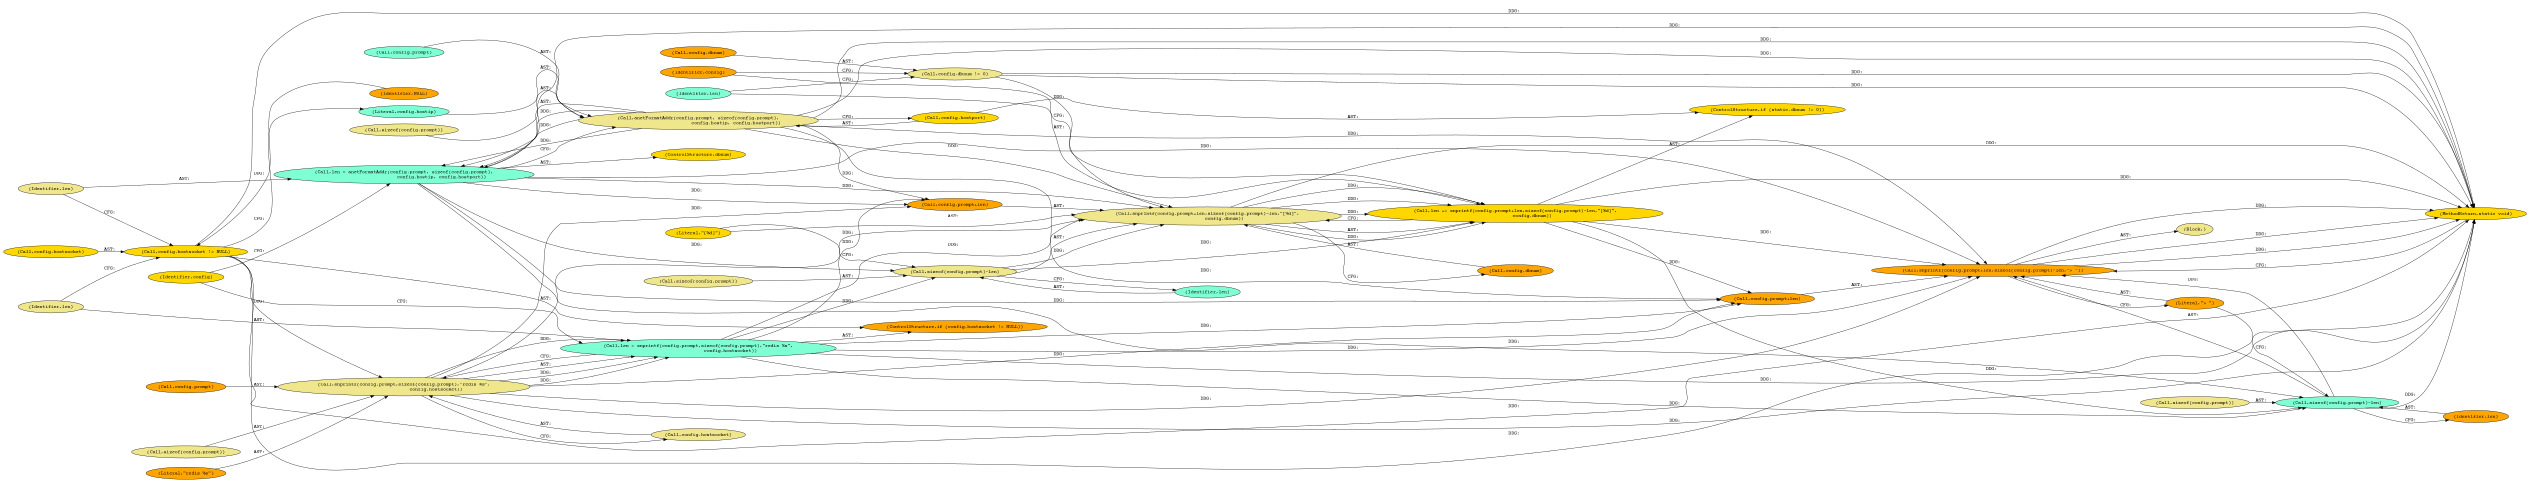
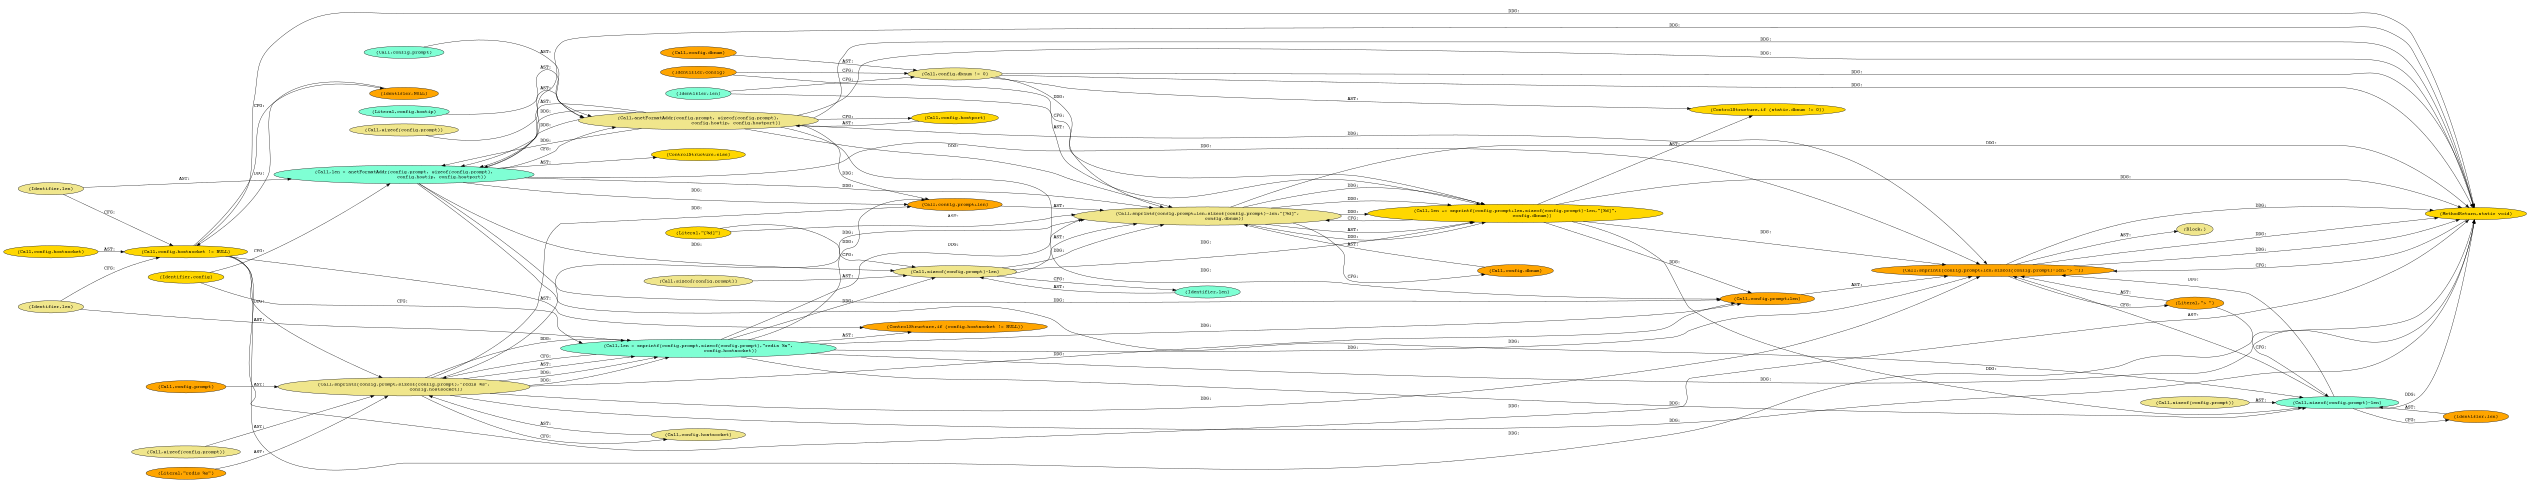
(1334, 119) -> (1339, 101)
(698, 155) -> (698, 155)
(271, 177) -> (258, 128)
